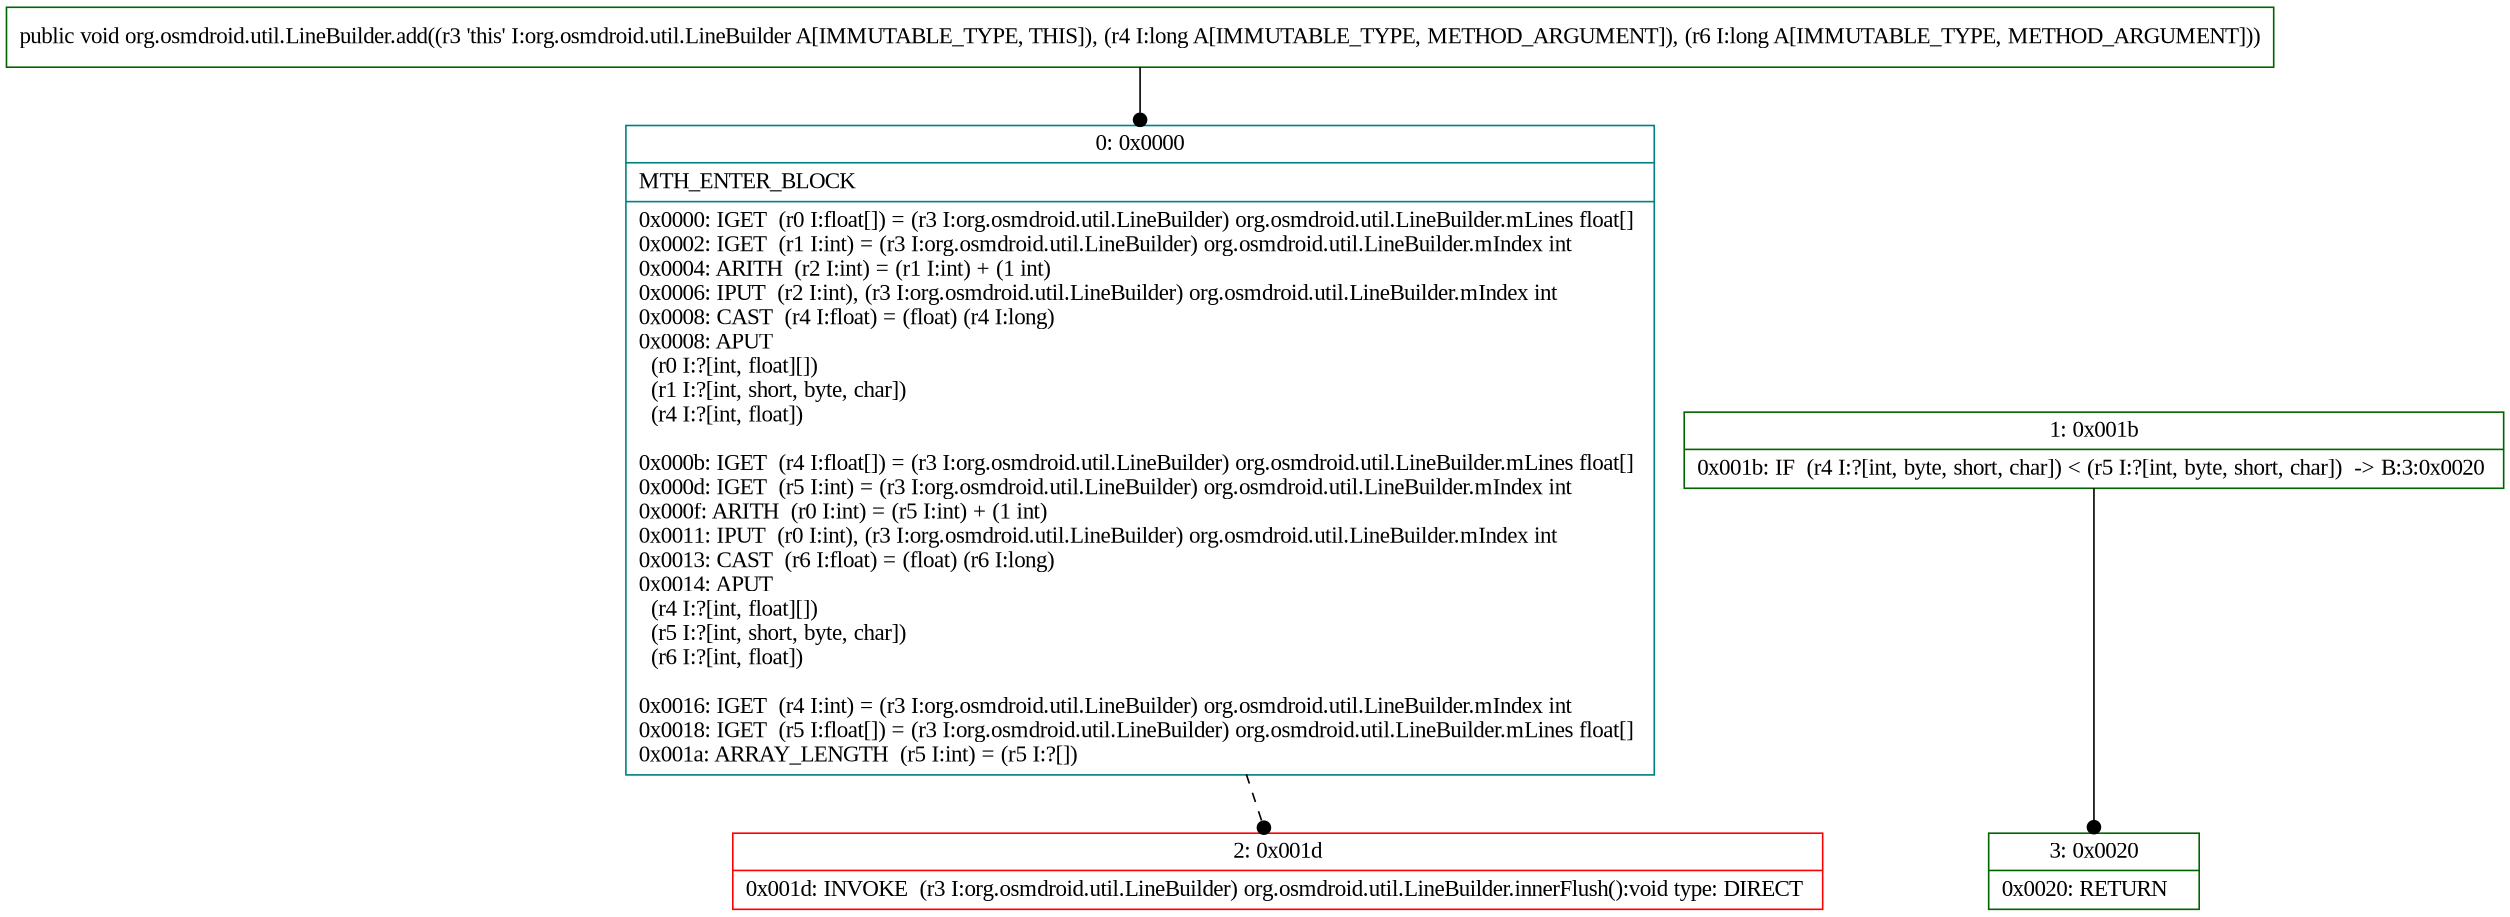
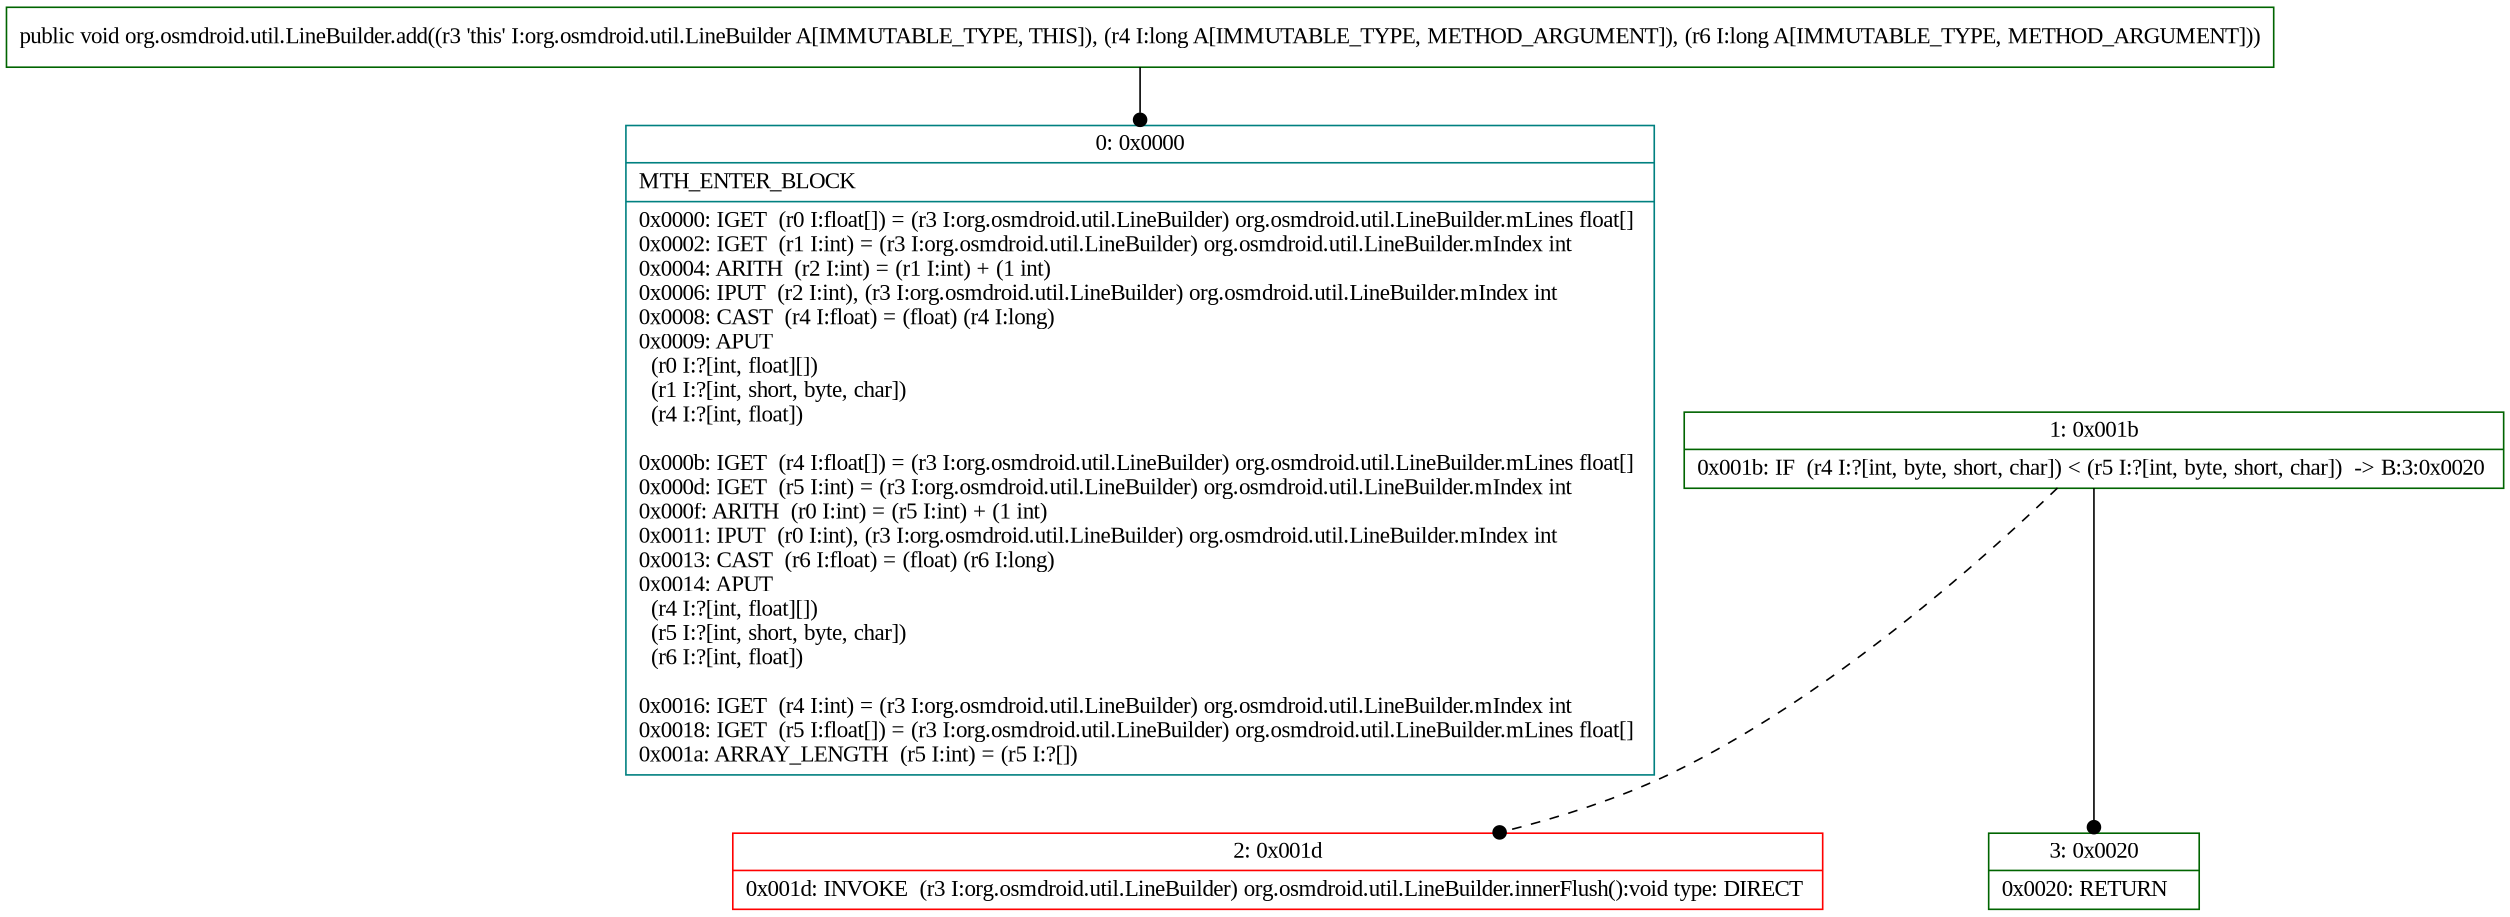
(713, 342) -> (713, 342)
(1254, 798) -> (1804, 696)
